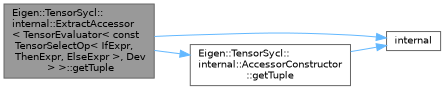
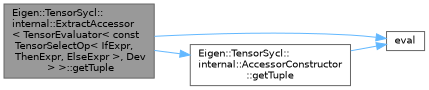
(414, 41) -> (406, 41)
